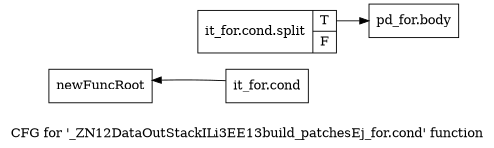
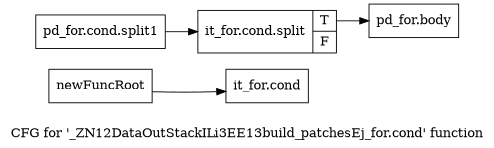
none -> (101, 32)
(194, 80) -> (184, 92)
